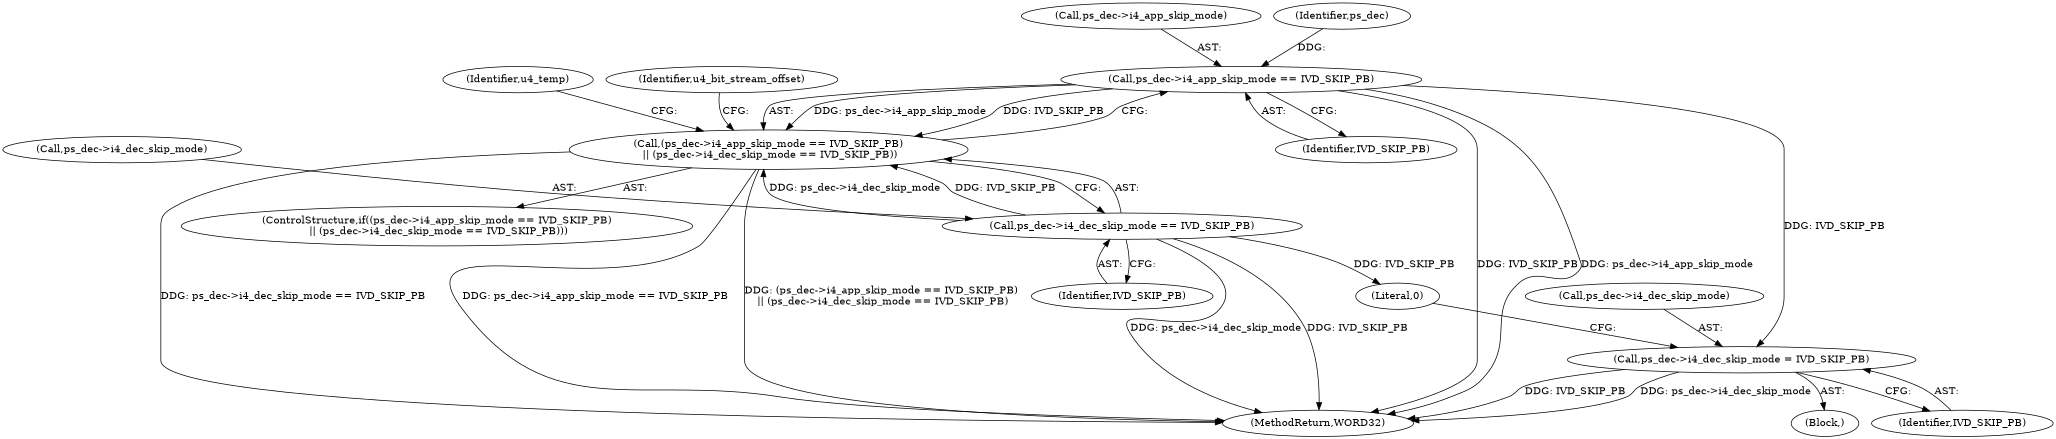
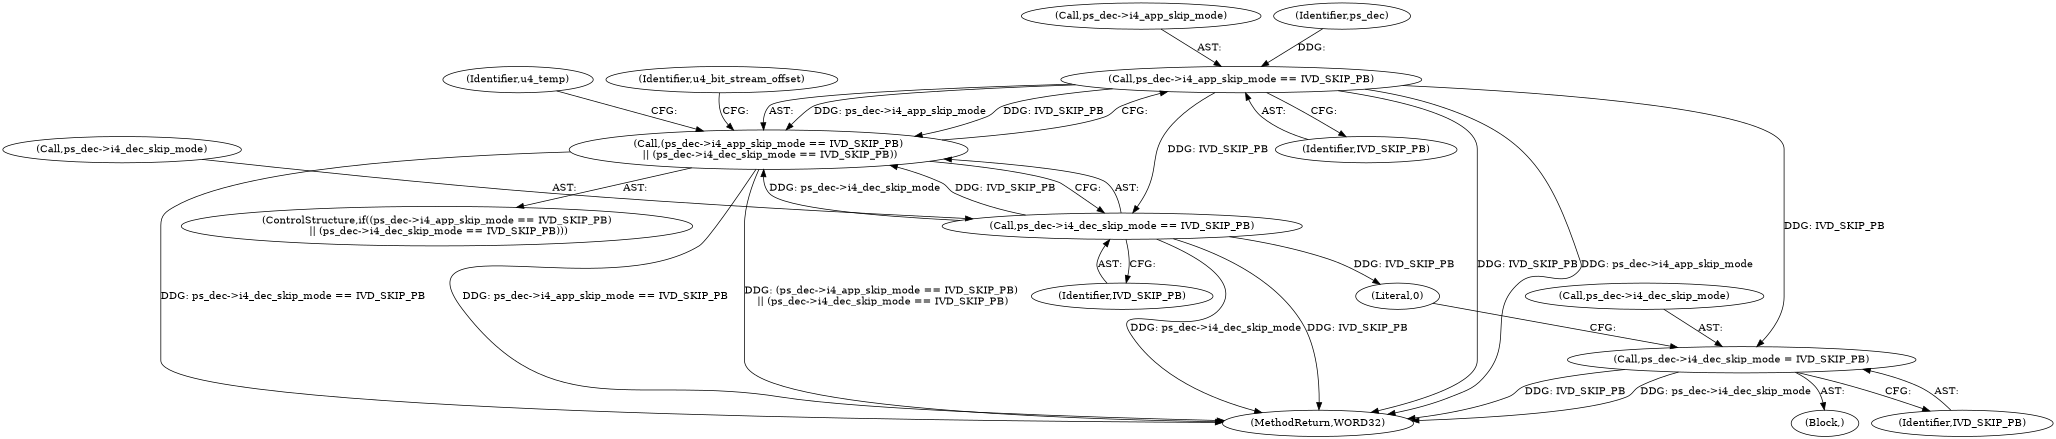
none -> (1161, 140)
